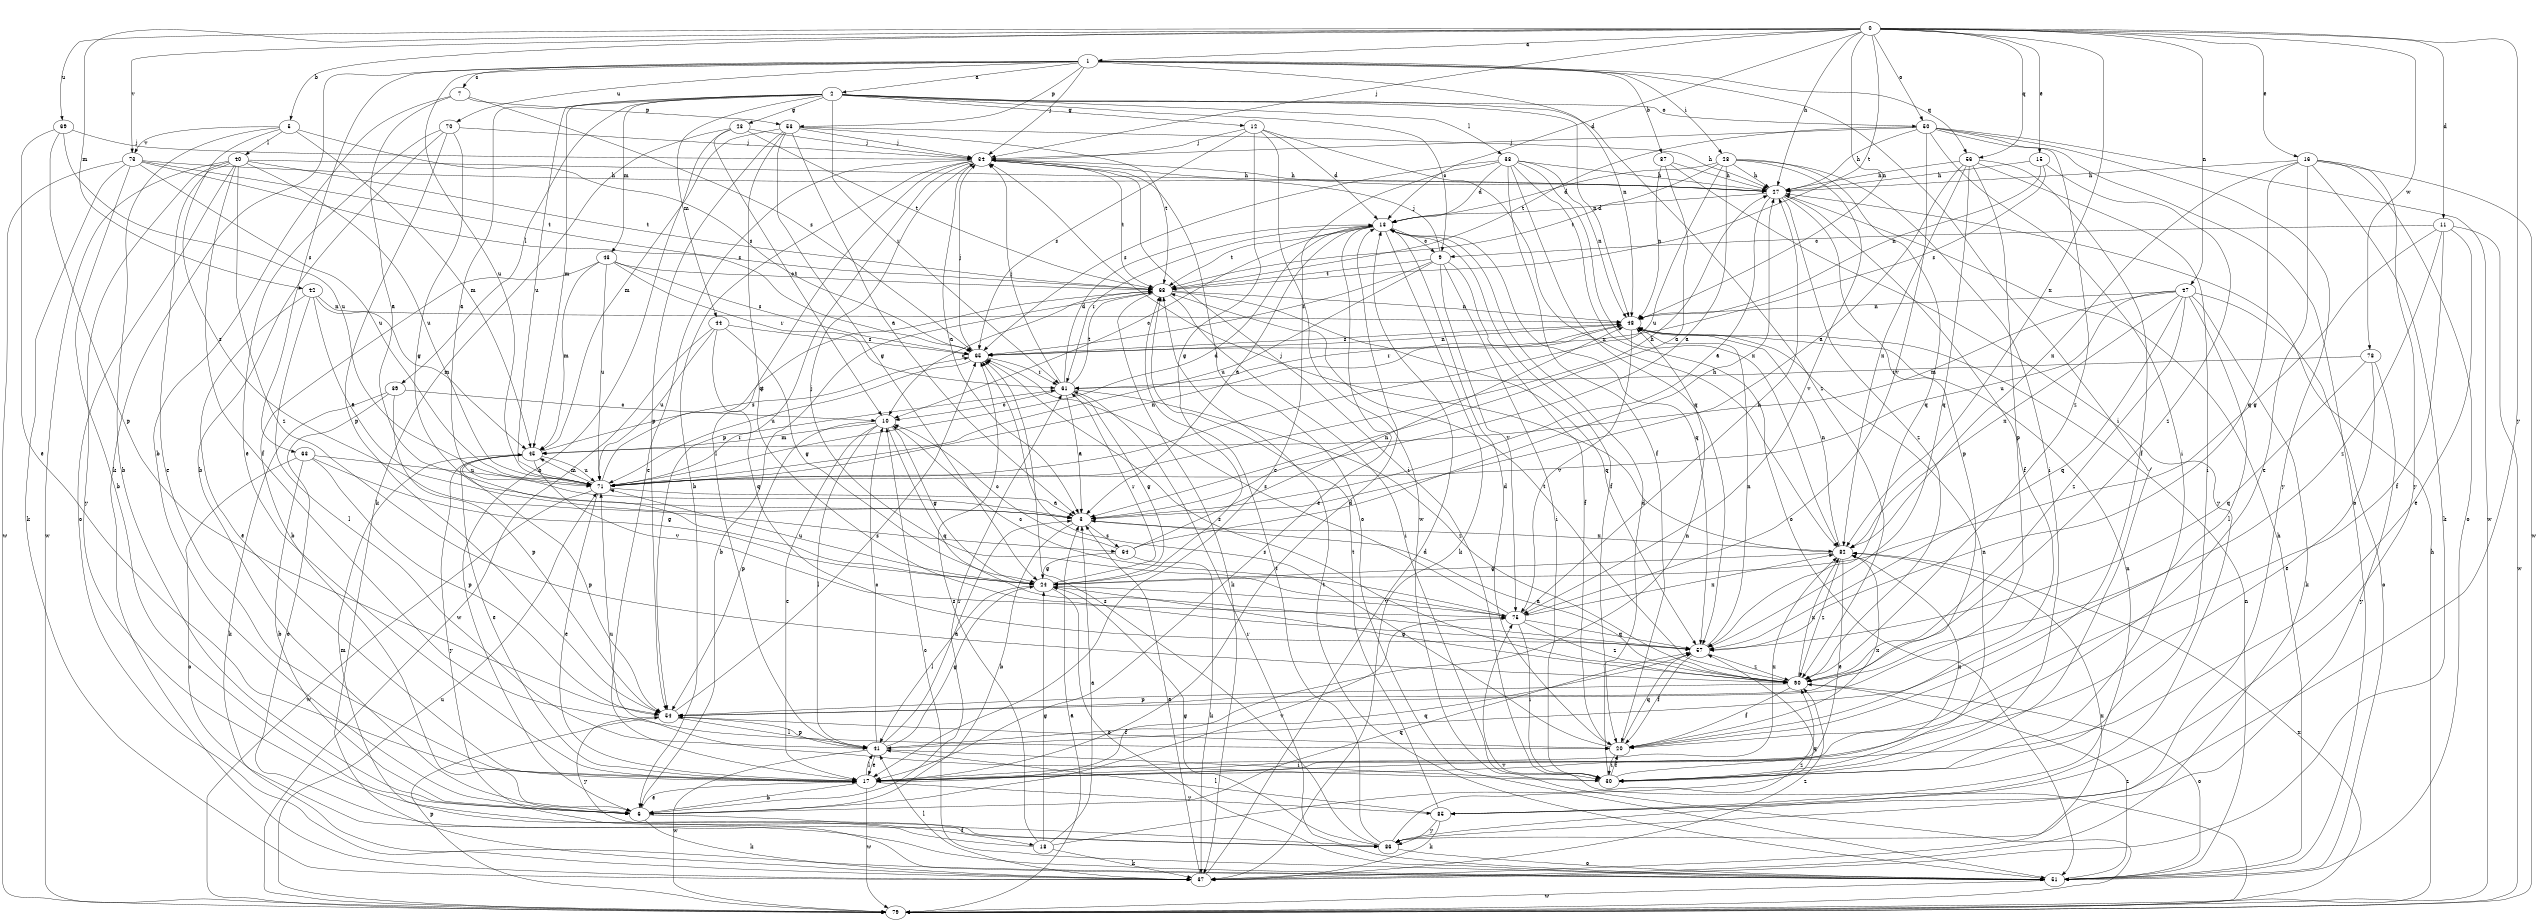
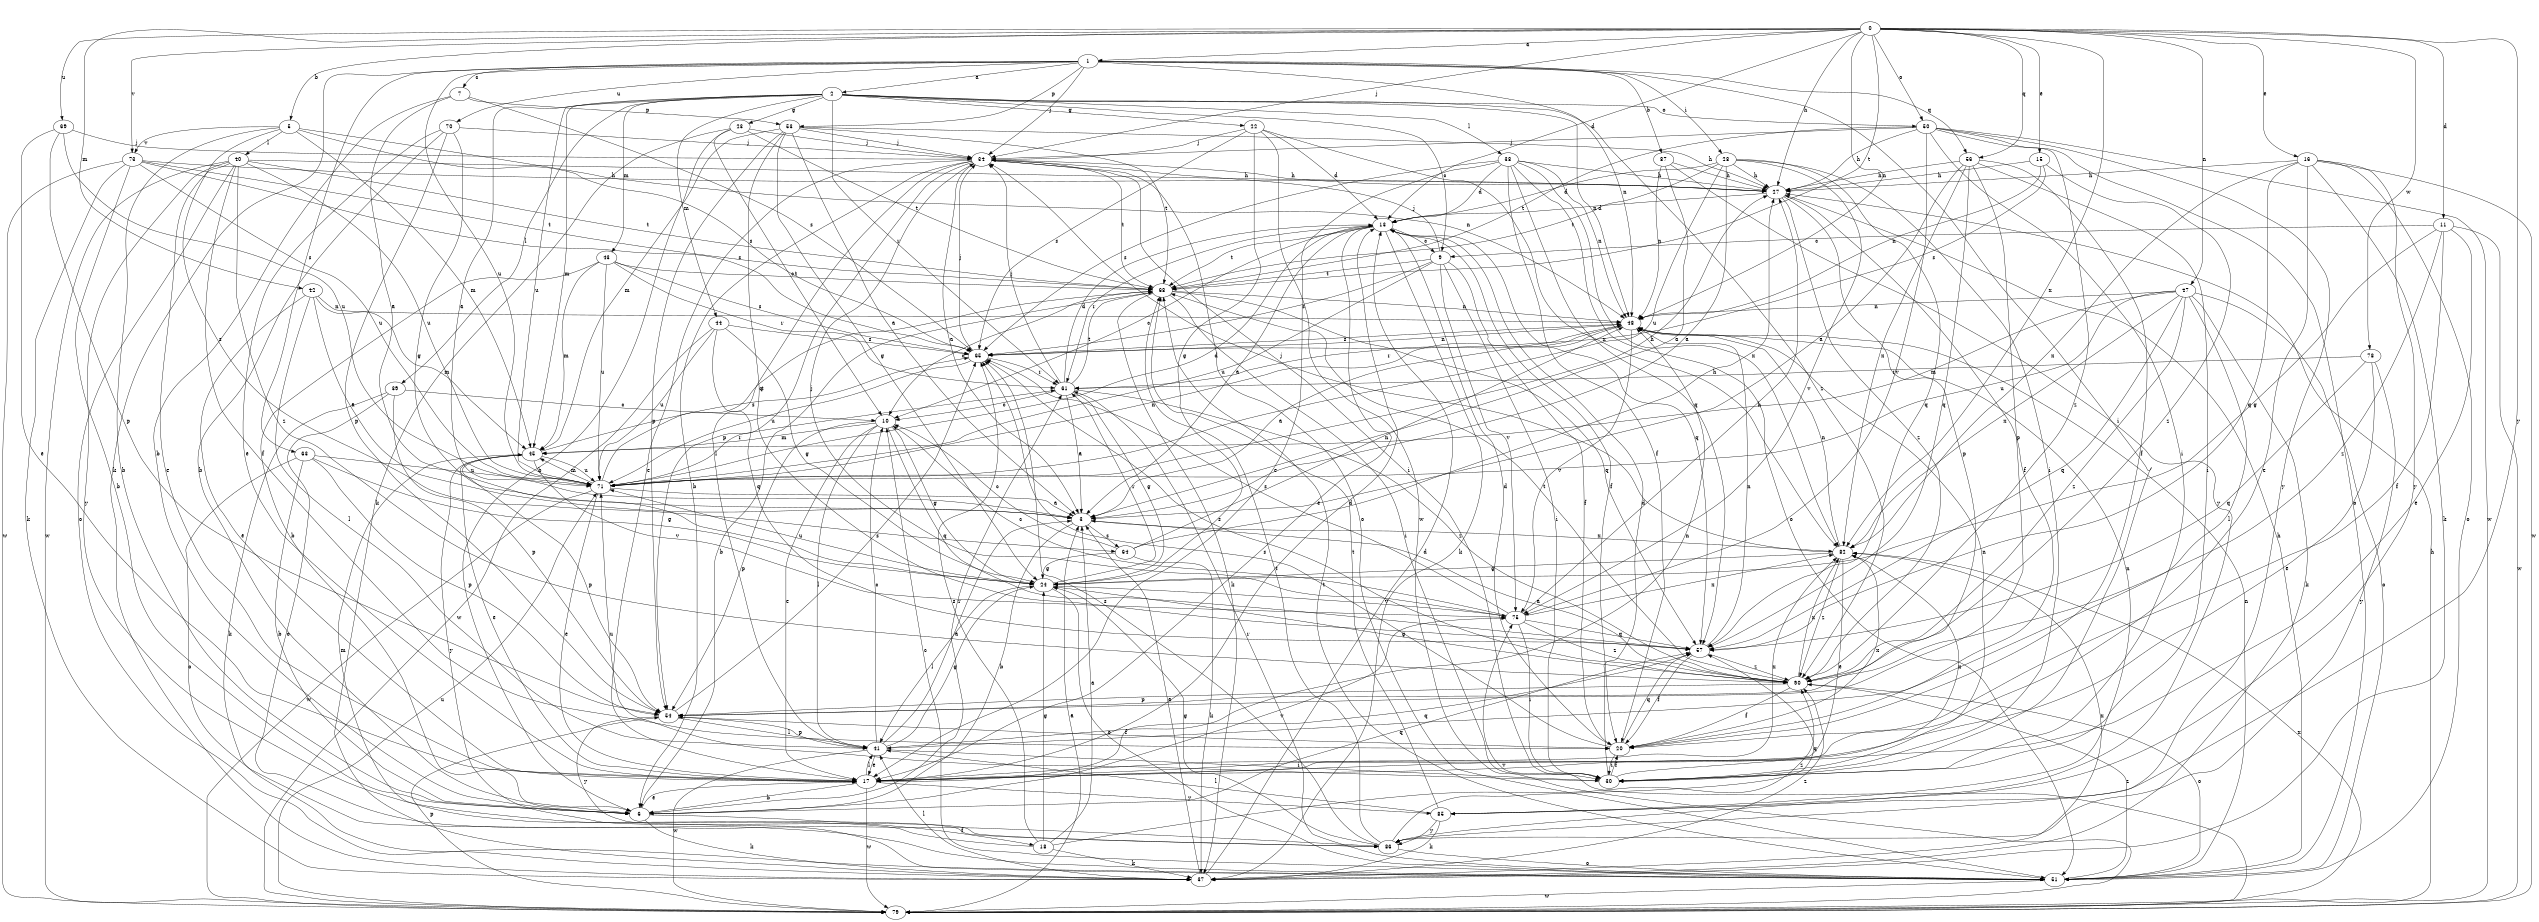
(1254, 127) -> (1254, 127)
none -> (970, 205)
(1497, 443) -> (1355, 379)
